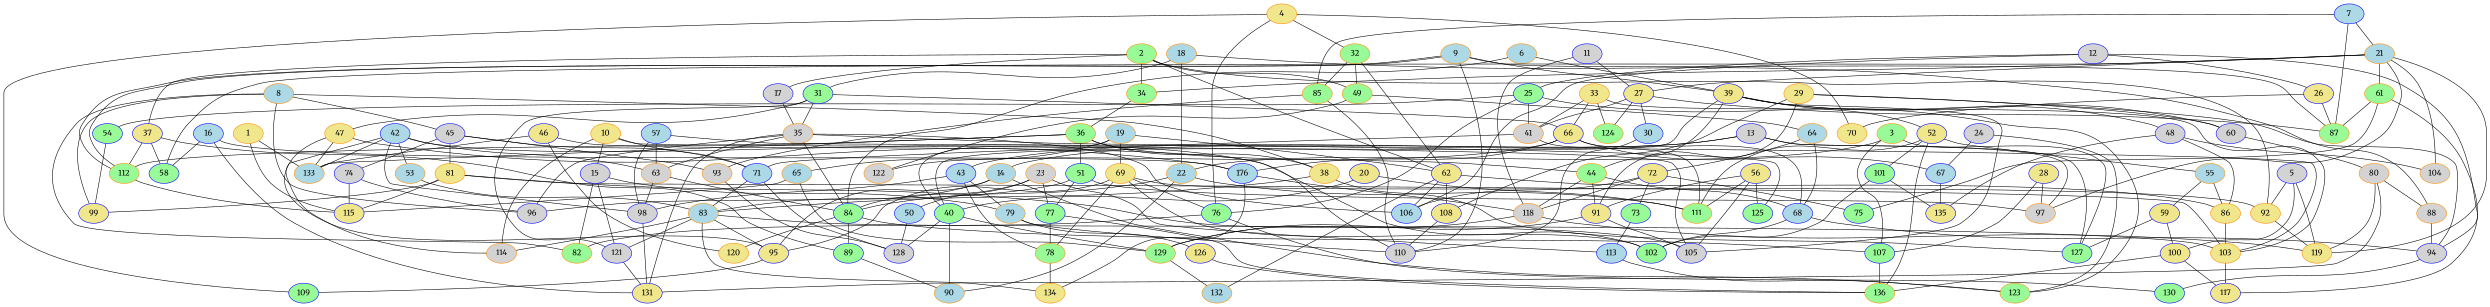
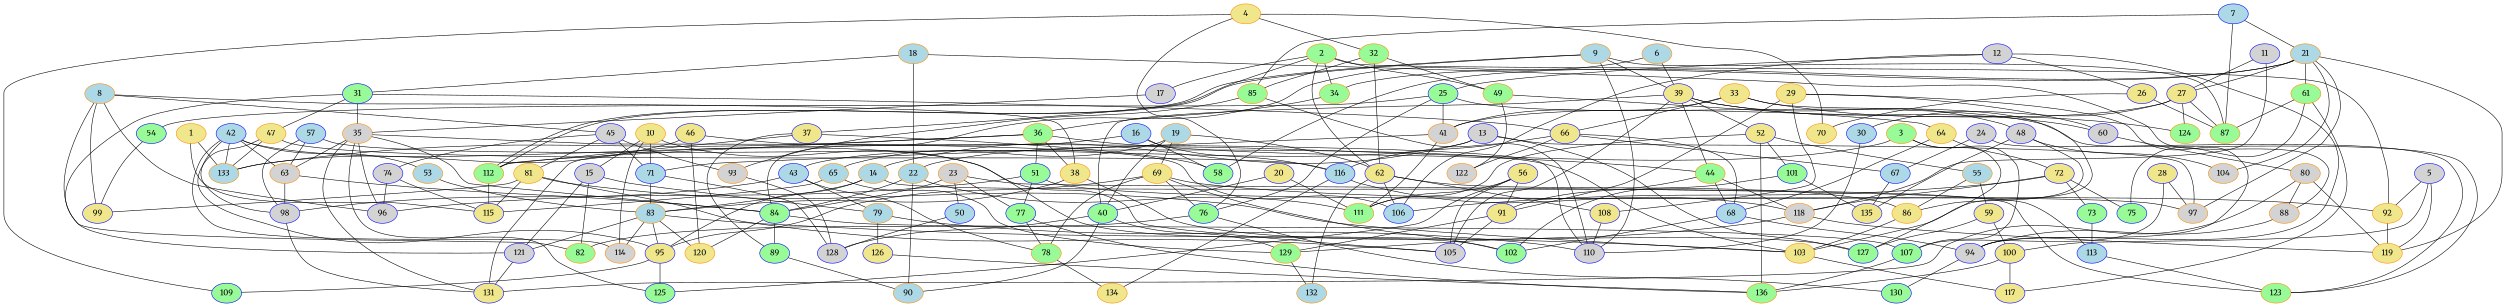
(1812, 134) -> (1941, 134)
(1242, 173) -> (1340, 173)
none -> (660, 273)
(853, 280) -> (679, 236)
